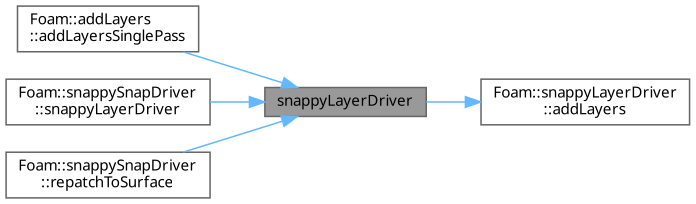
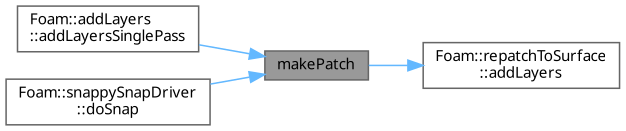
(108, 102) -> (108, 102)
(346, 102) -> (317, 65)
(585, 102) -> (521, 65)
(108, 175) -> none
